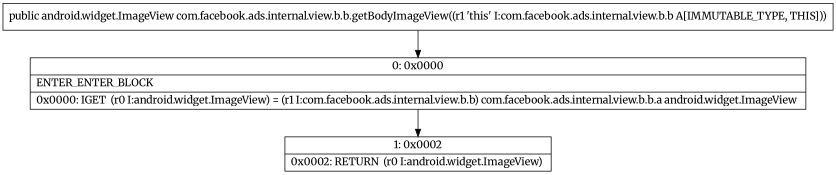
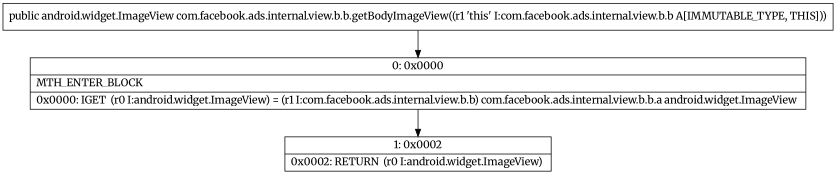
(95, 83) -> (90, 83)
